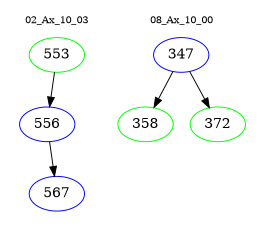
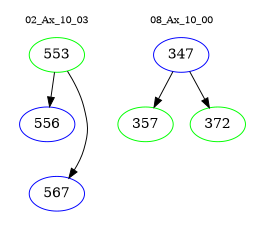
(146, 124) -> (146, 124)
(51, 154) -> (87, 120)
